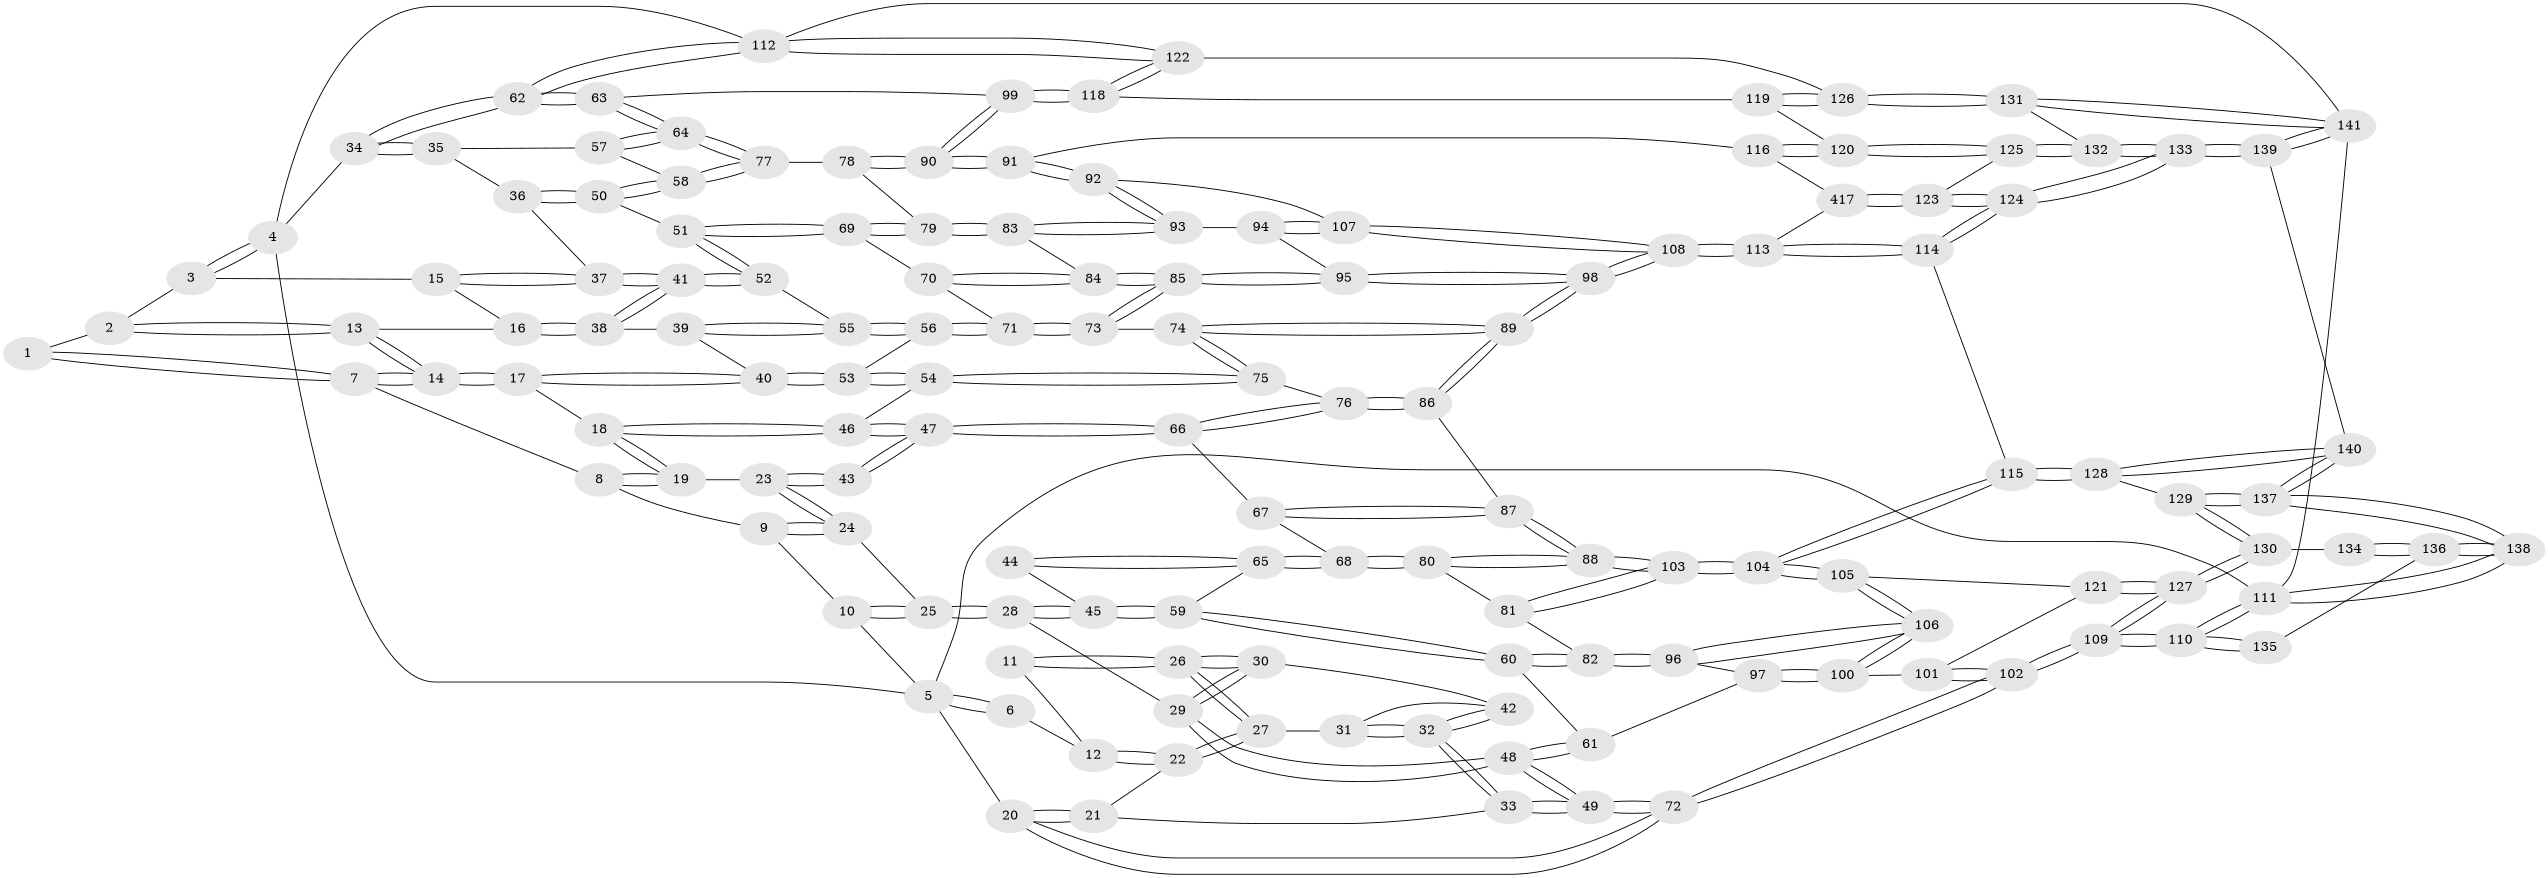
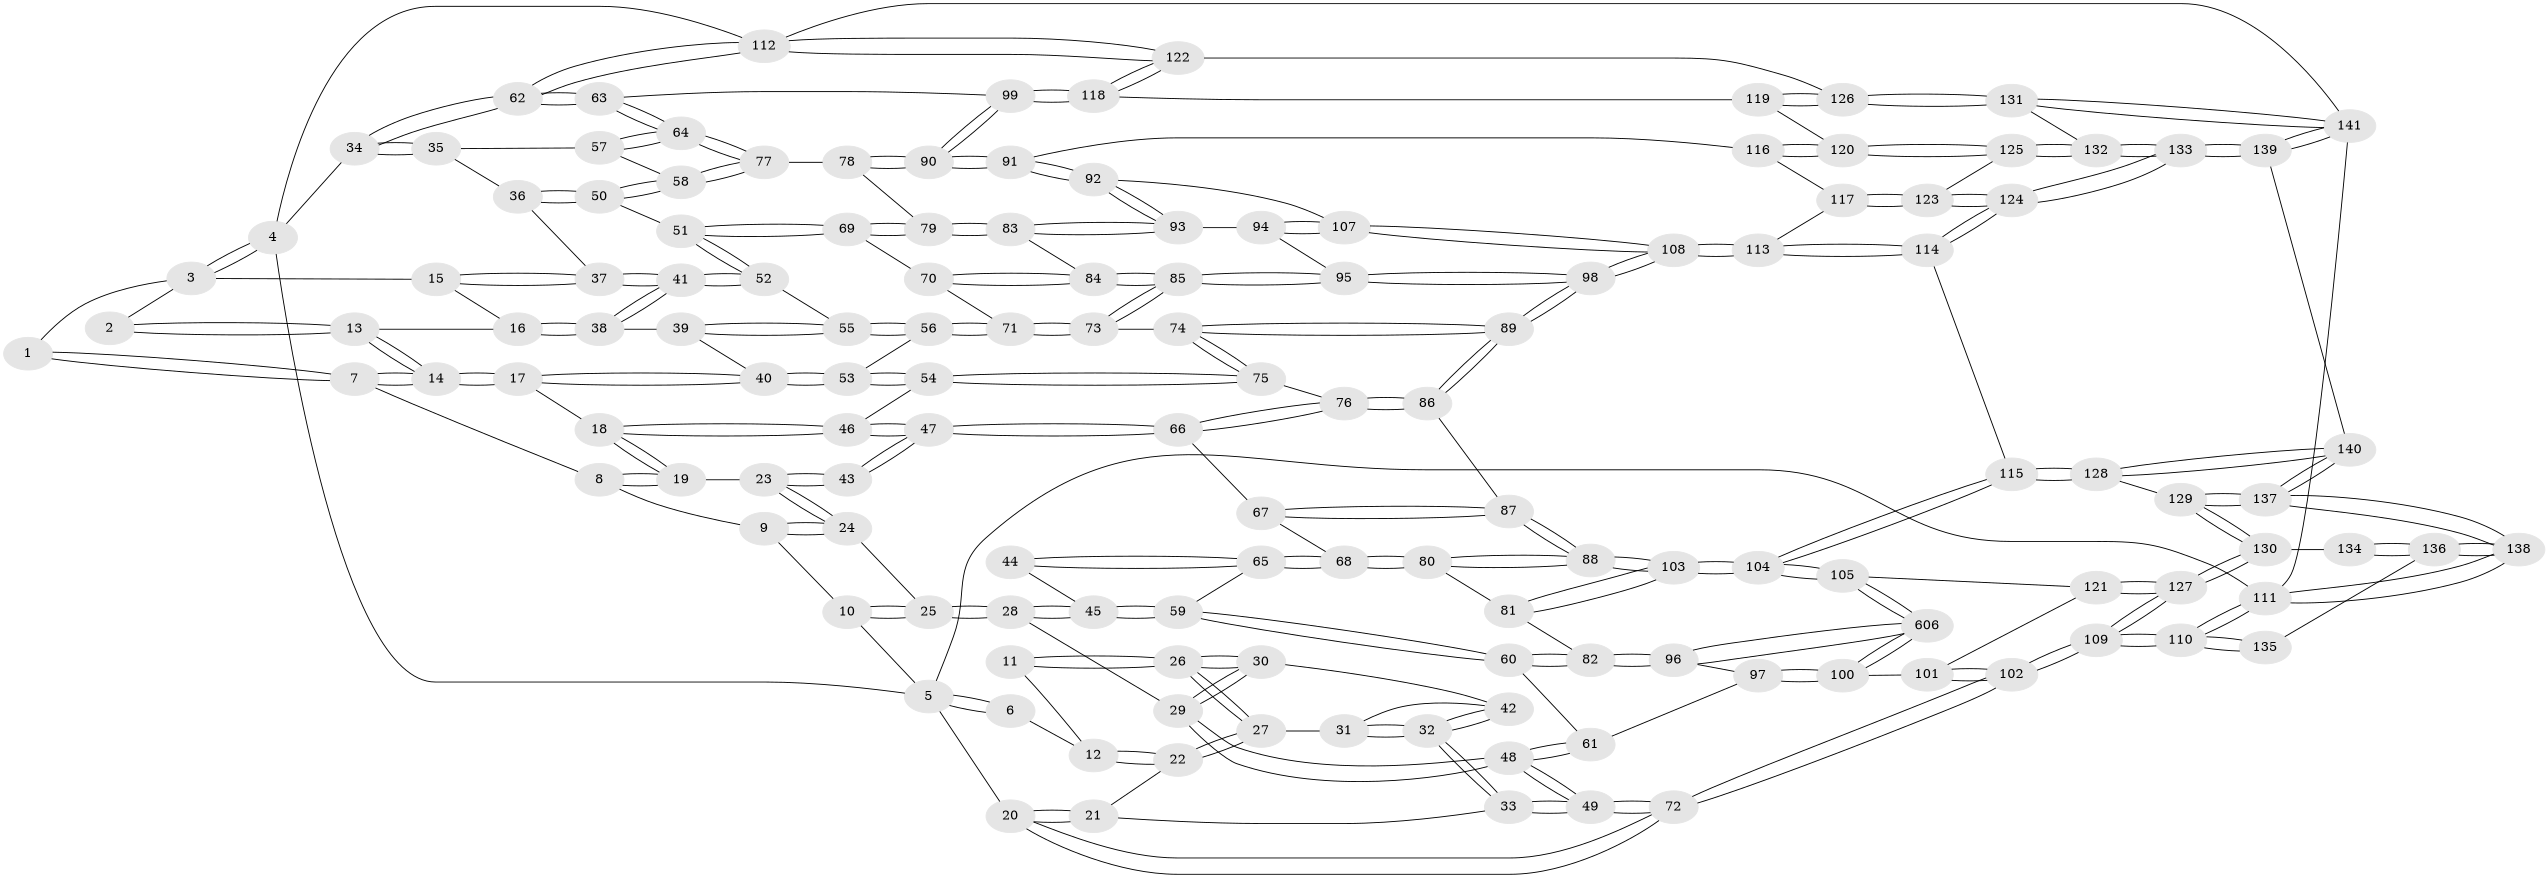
(1843, 200) -> (1843, 200)
(69, 341) -> (98, 298)
(1927, 626) -> (1927, 626)
